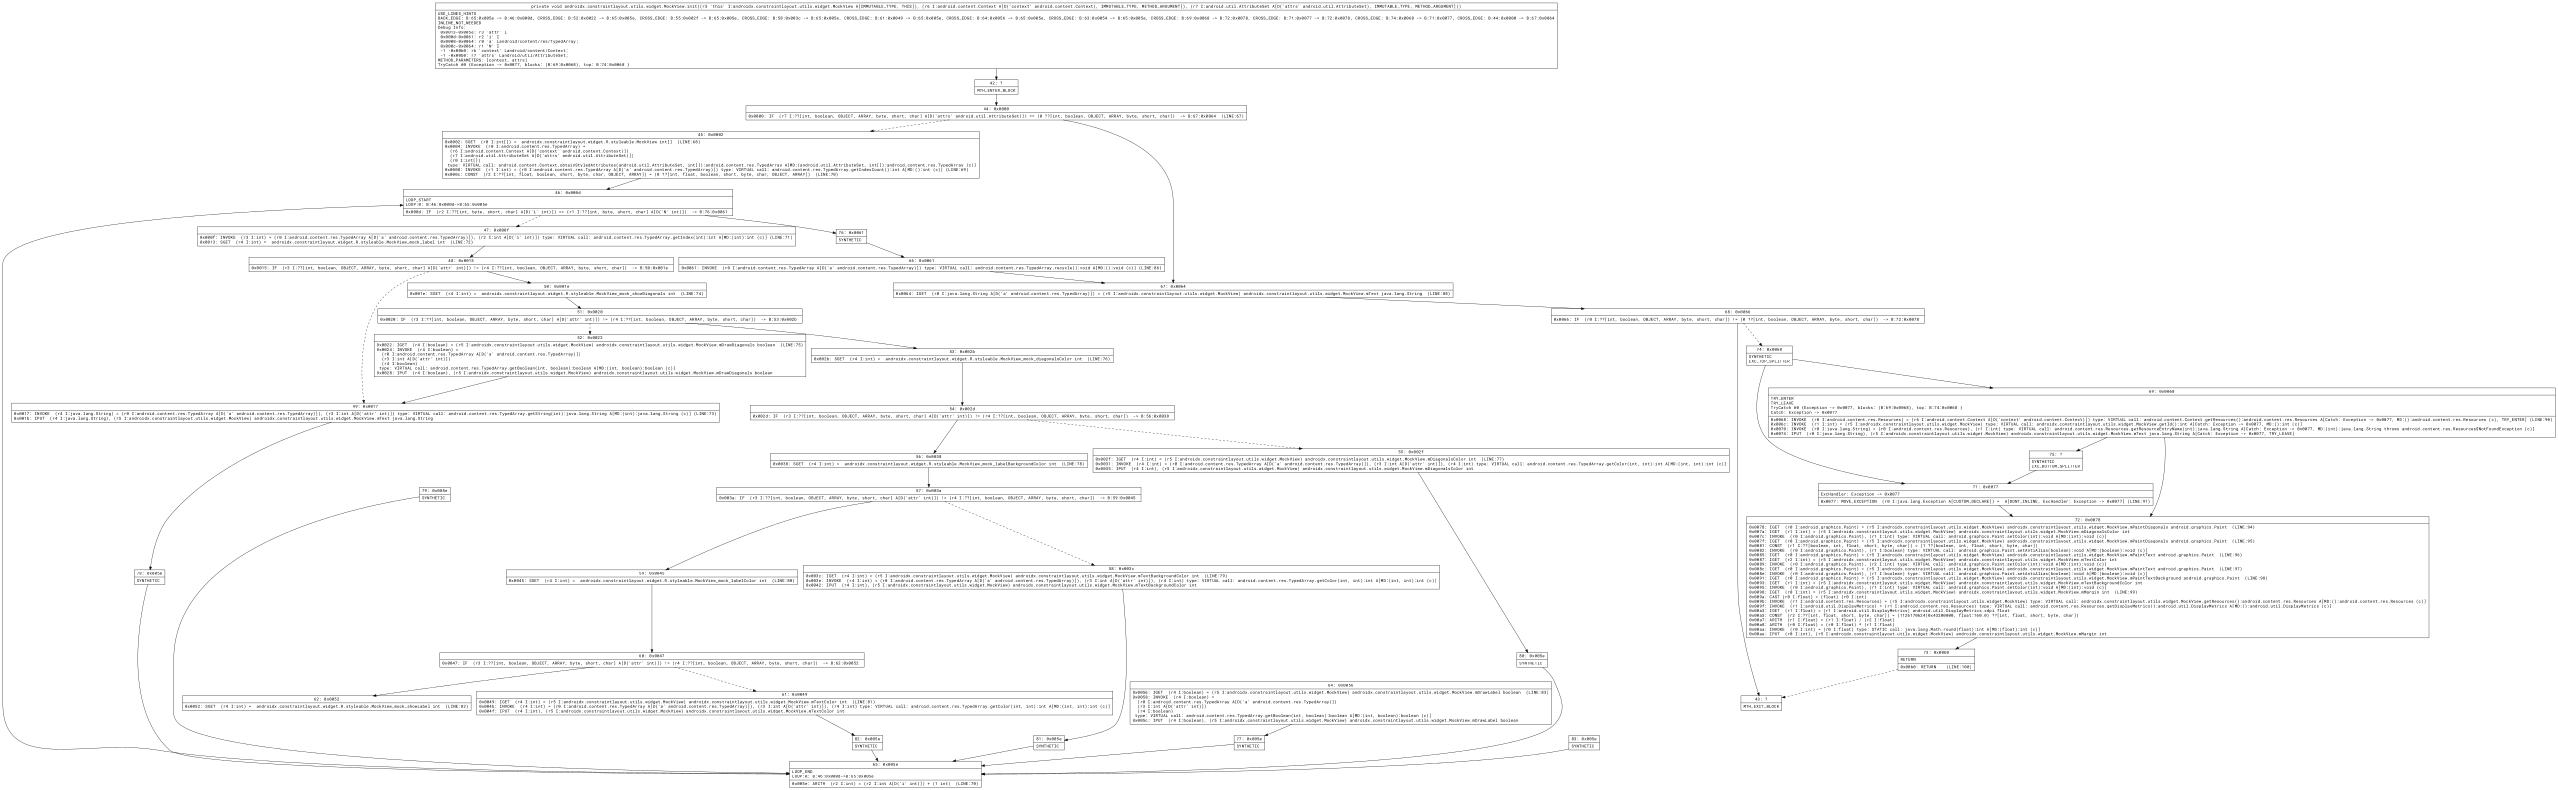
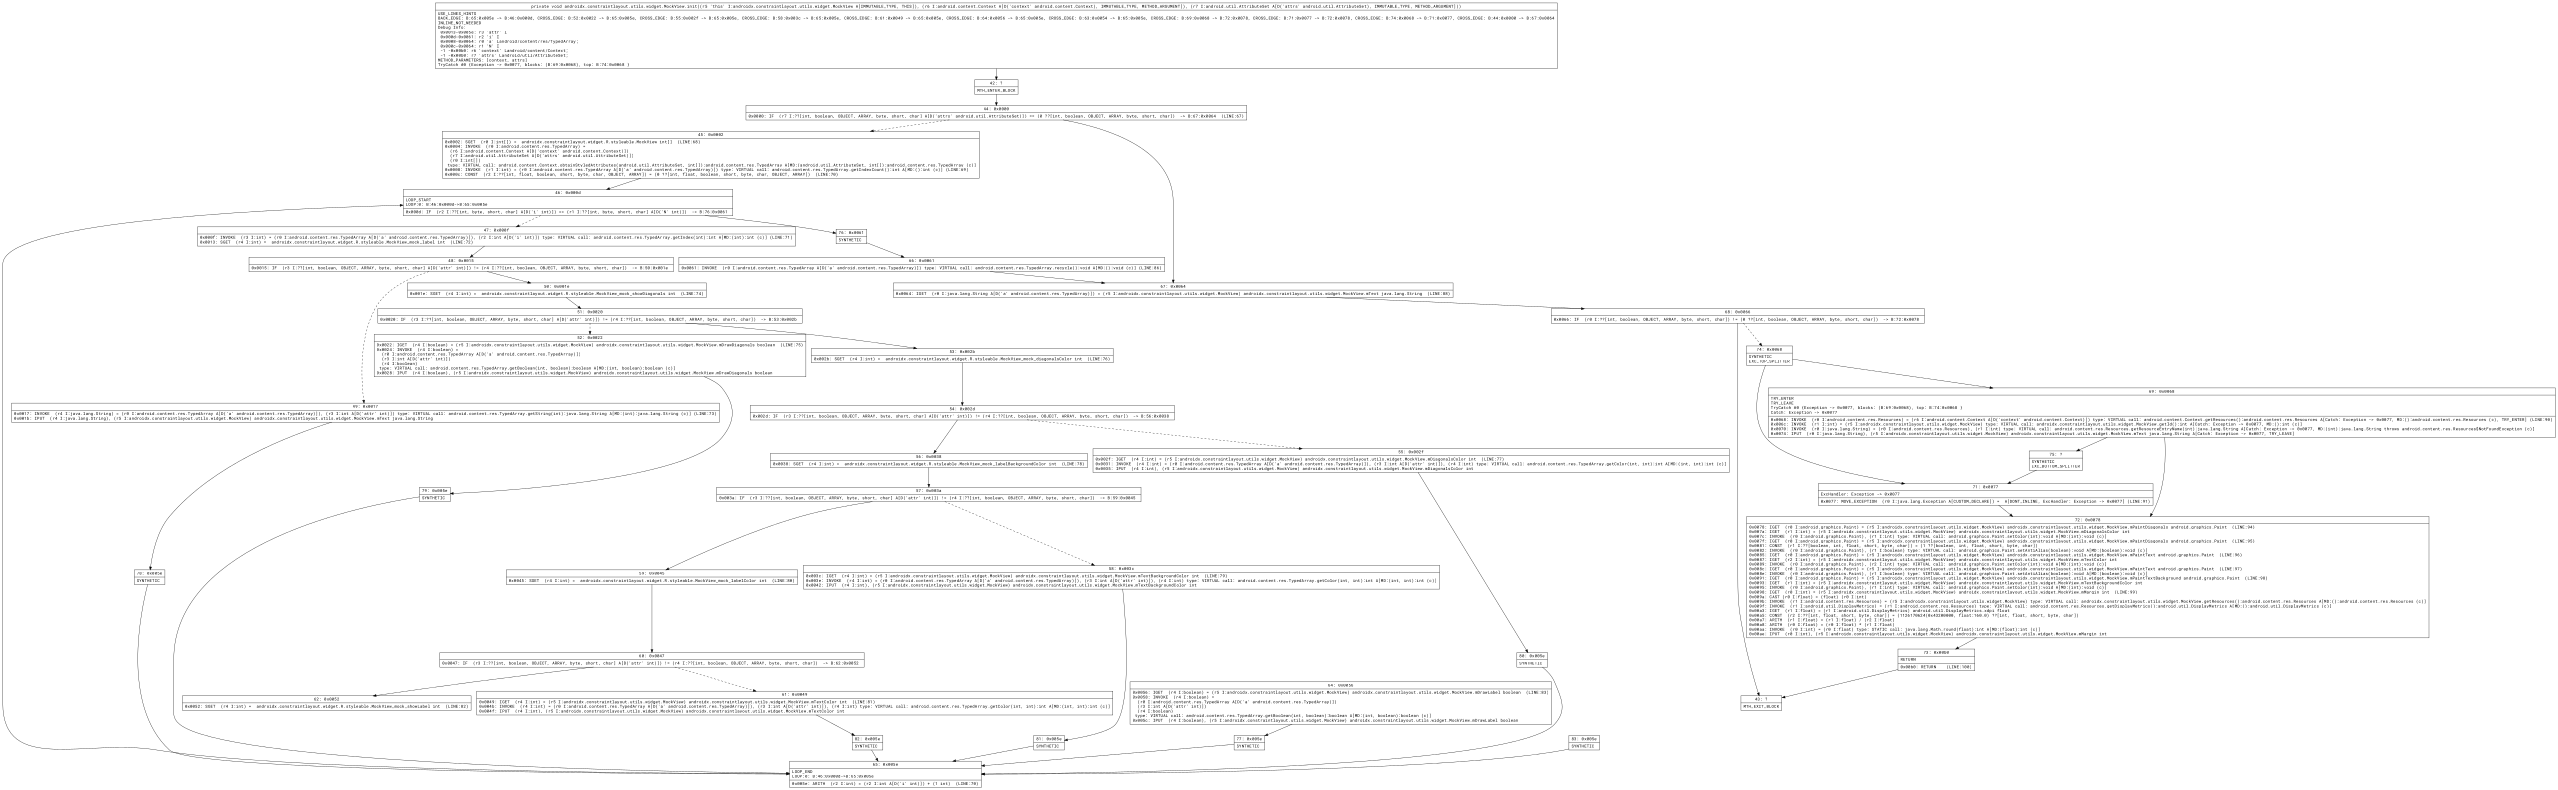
(456, 390) -> (629, 474)
(1841, 683) -> (1841, 683)
